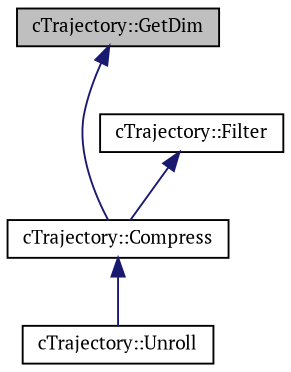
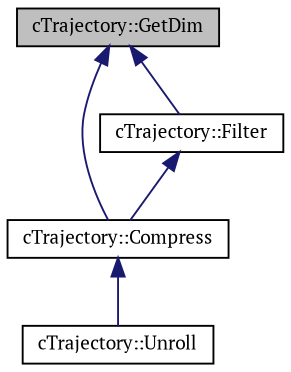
none -> (161, 88)
